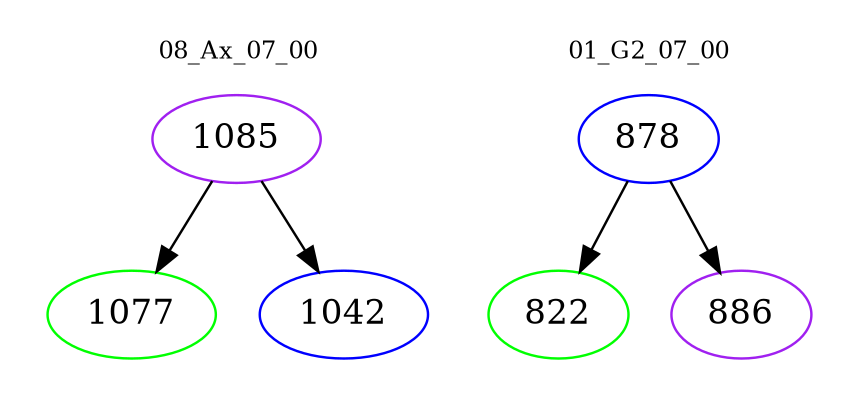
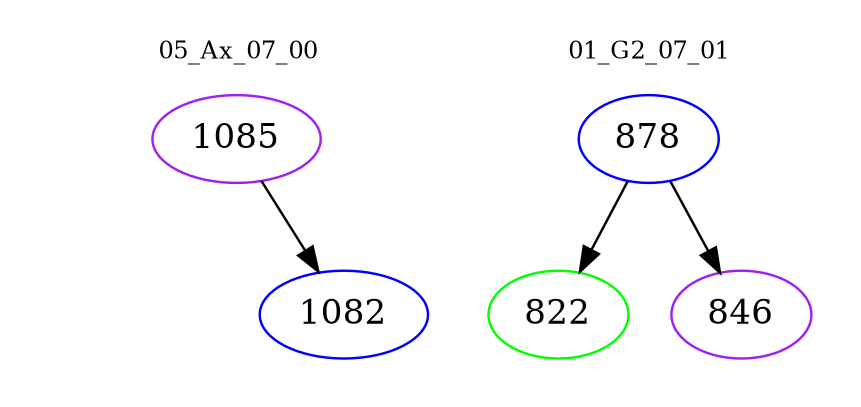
(239, 52) -> (239, 52)
(650, 52) -> (650, 52)
(132, 315) -> none
(344, 315) -> (344, 315)
(741, 315) -> (741, 315)
